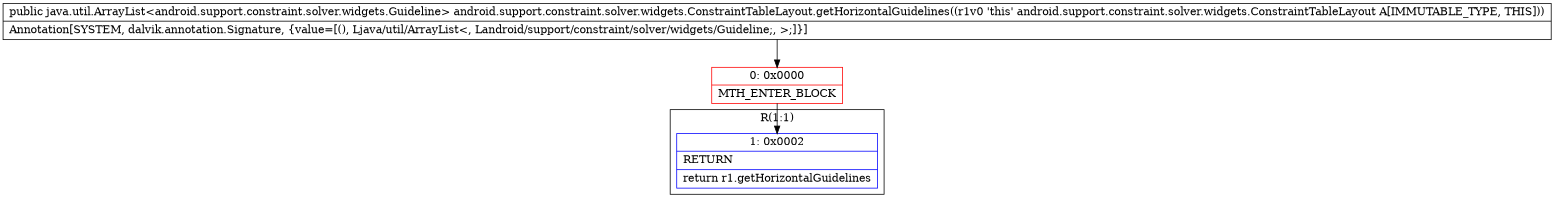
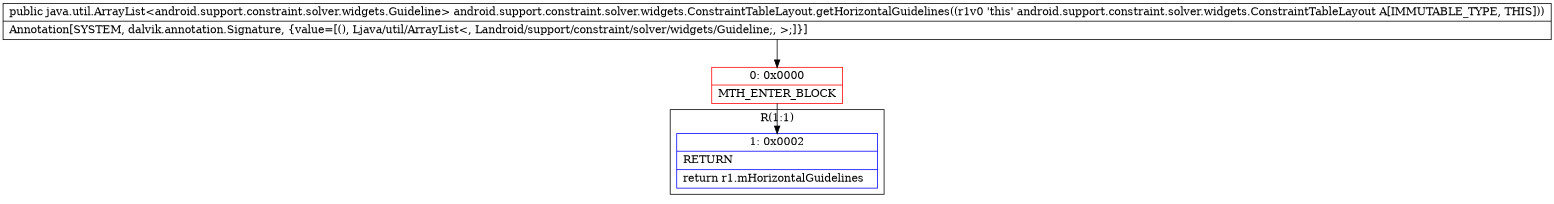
(777, 179) -> (773, 179)
